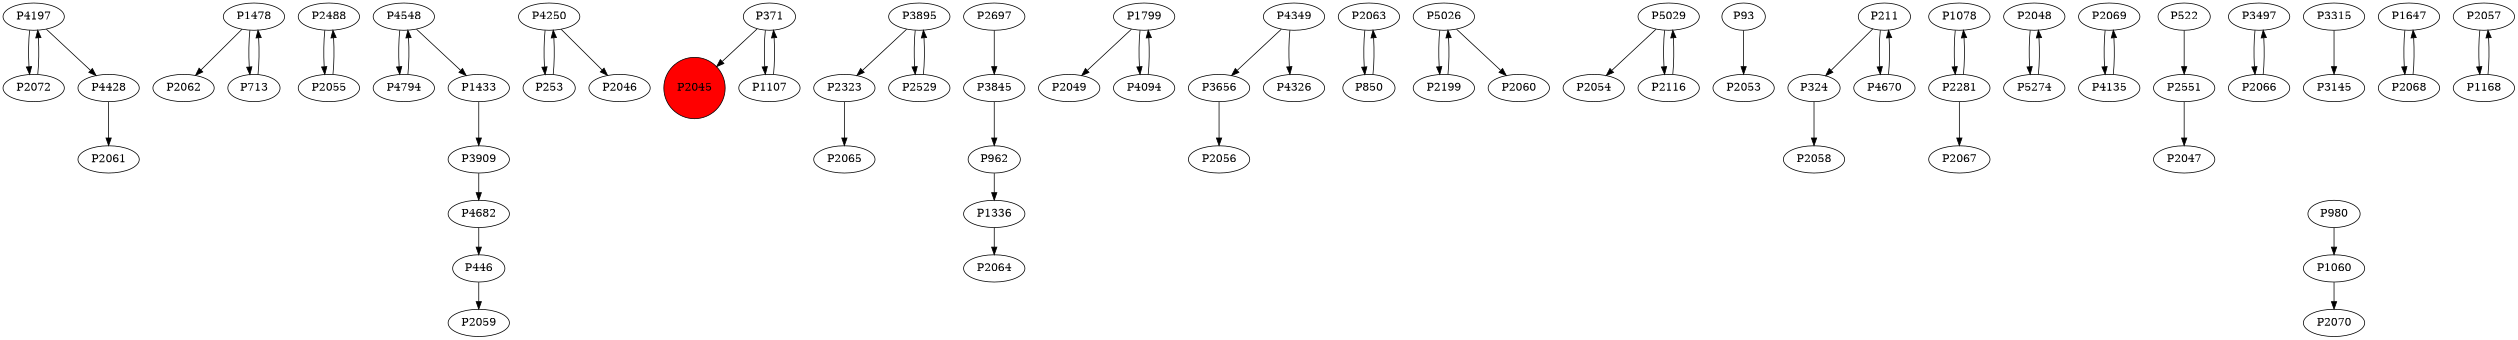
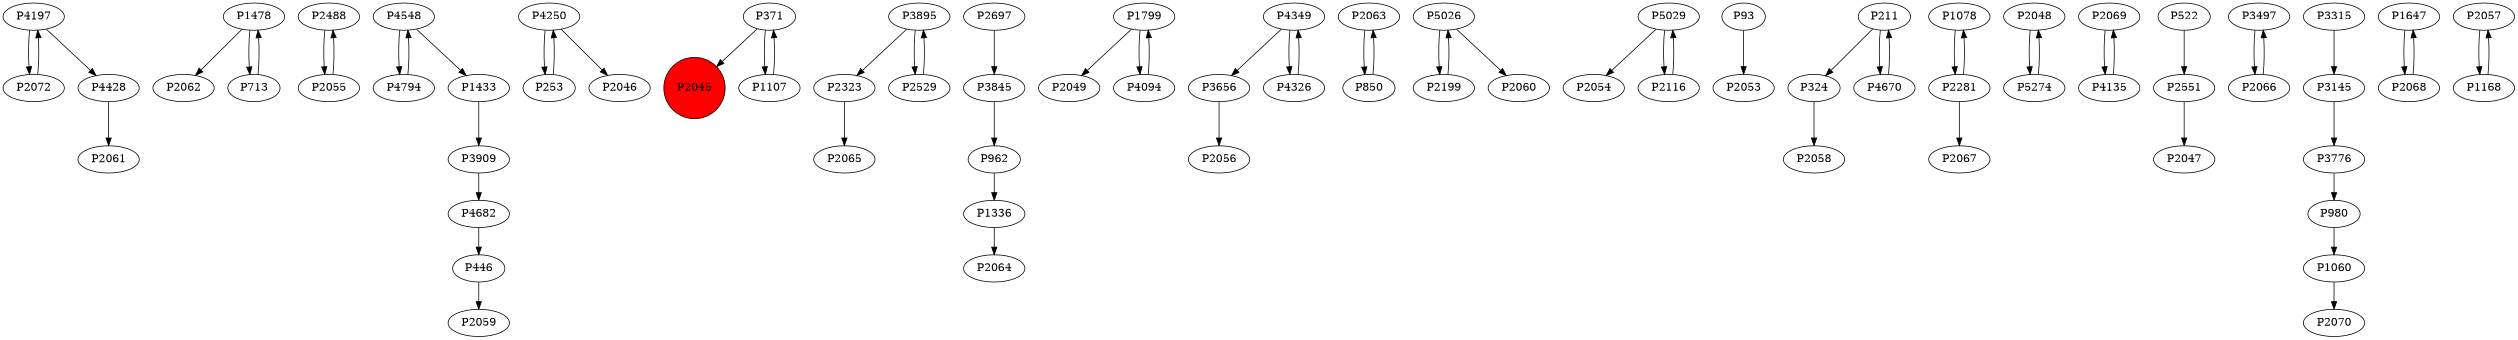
none -> (1299, 56)
none -> (2334, 159)
